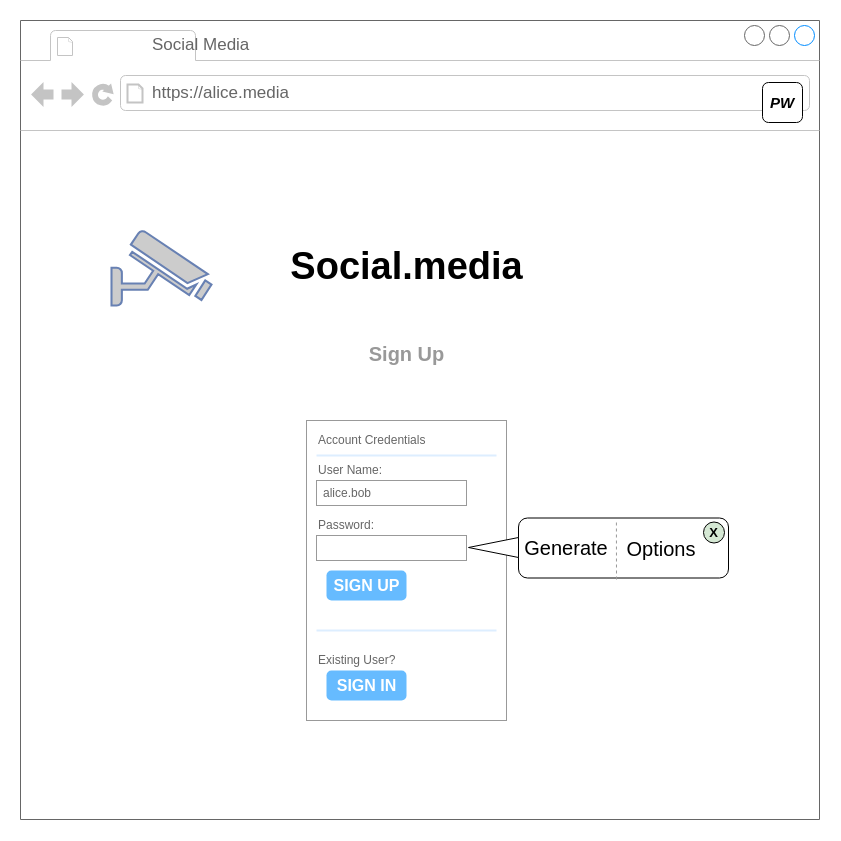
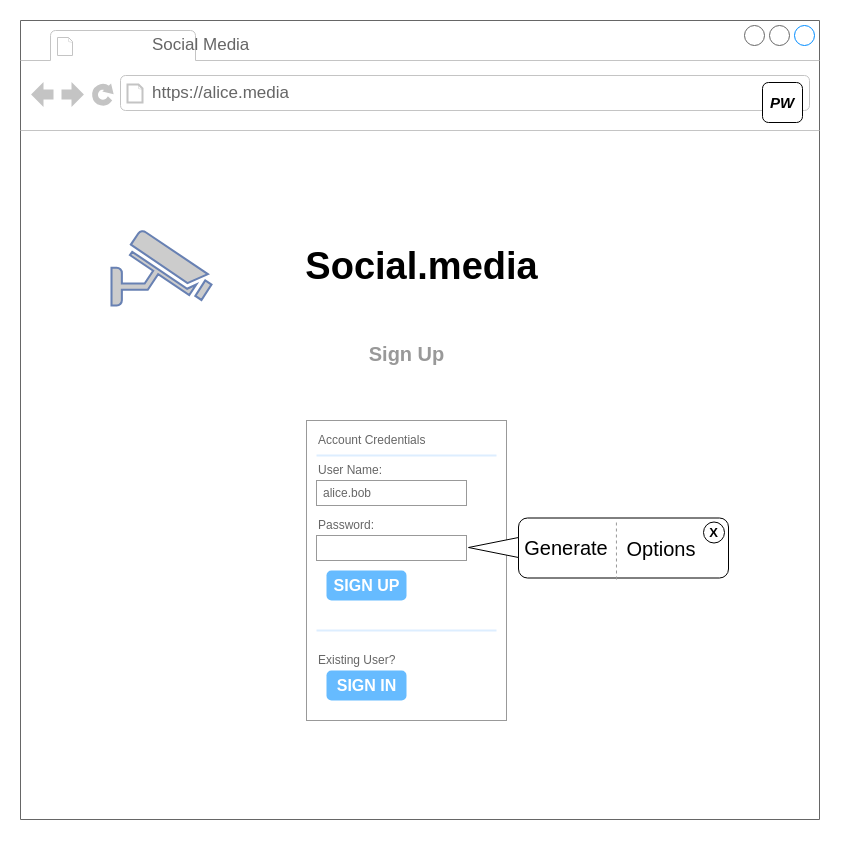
(407, 268) -> (422, 268)
(714, 533) -> (714, 533)
